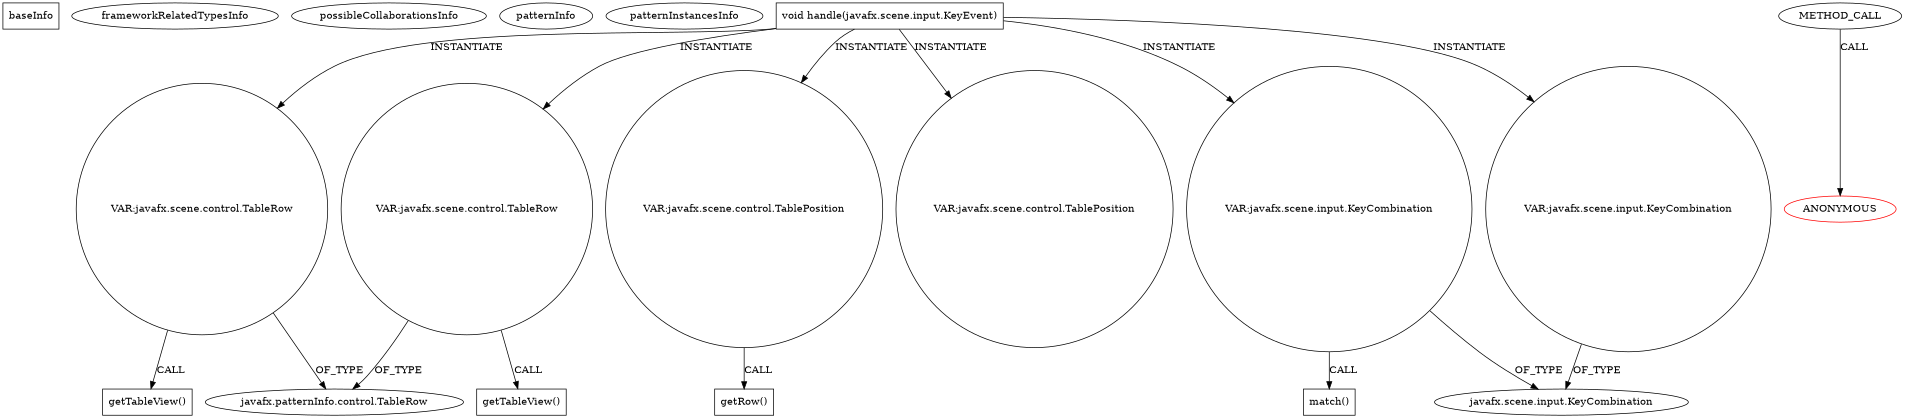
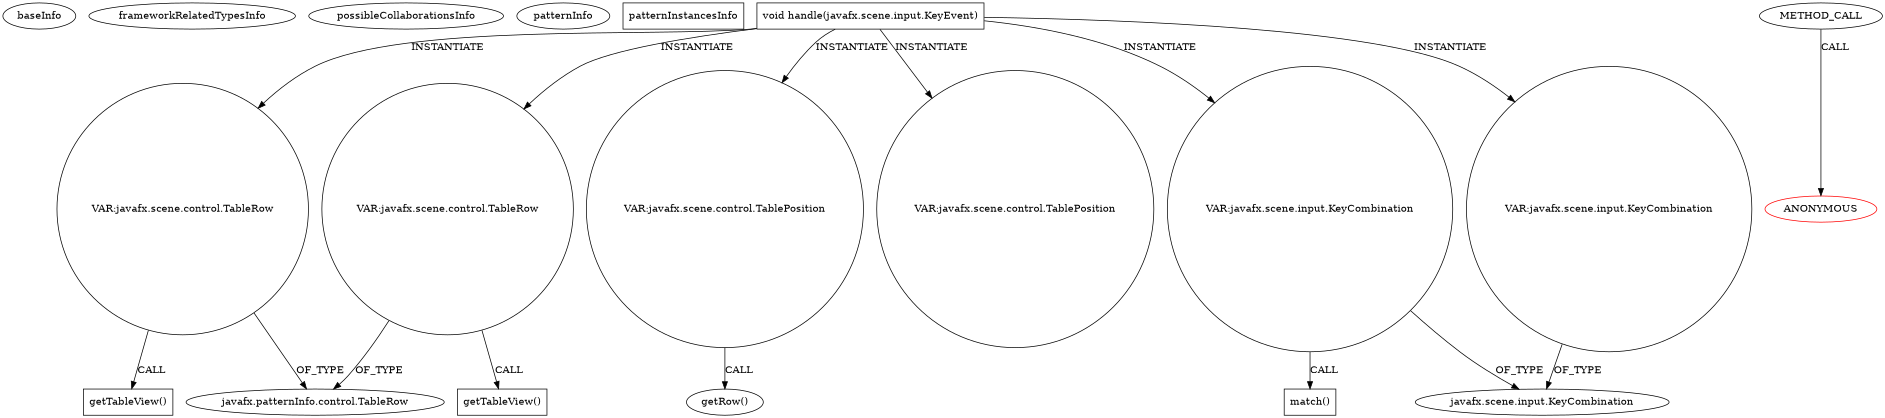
(31, 16) -> (39, 16)
(684, 16) -> (683, 16)
(744, 402) -> (725, 402)
